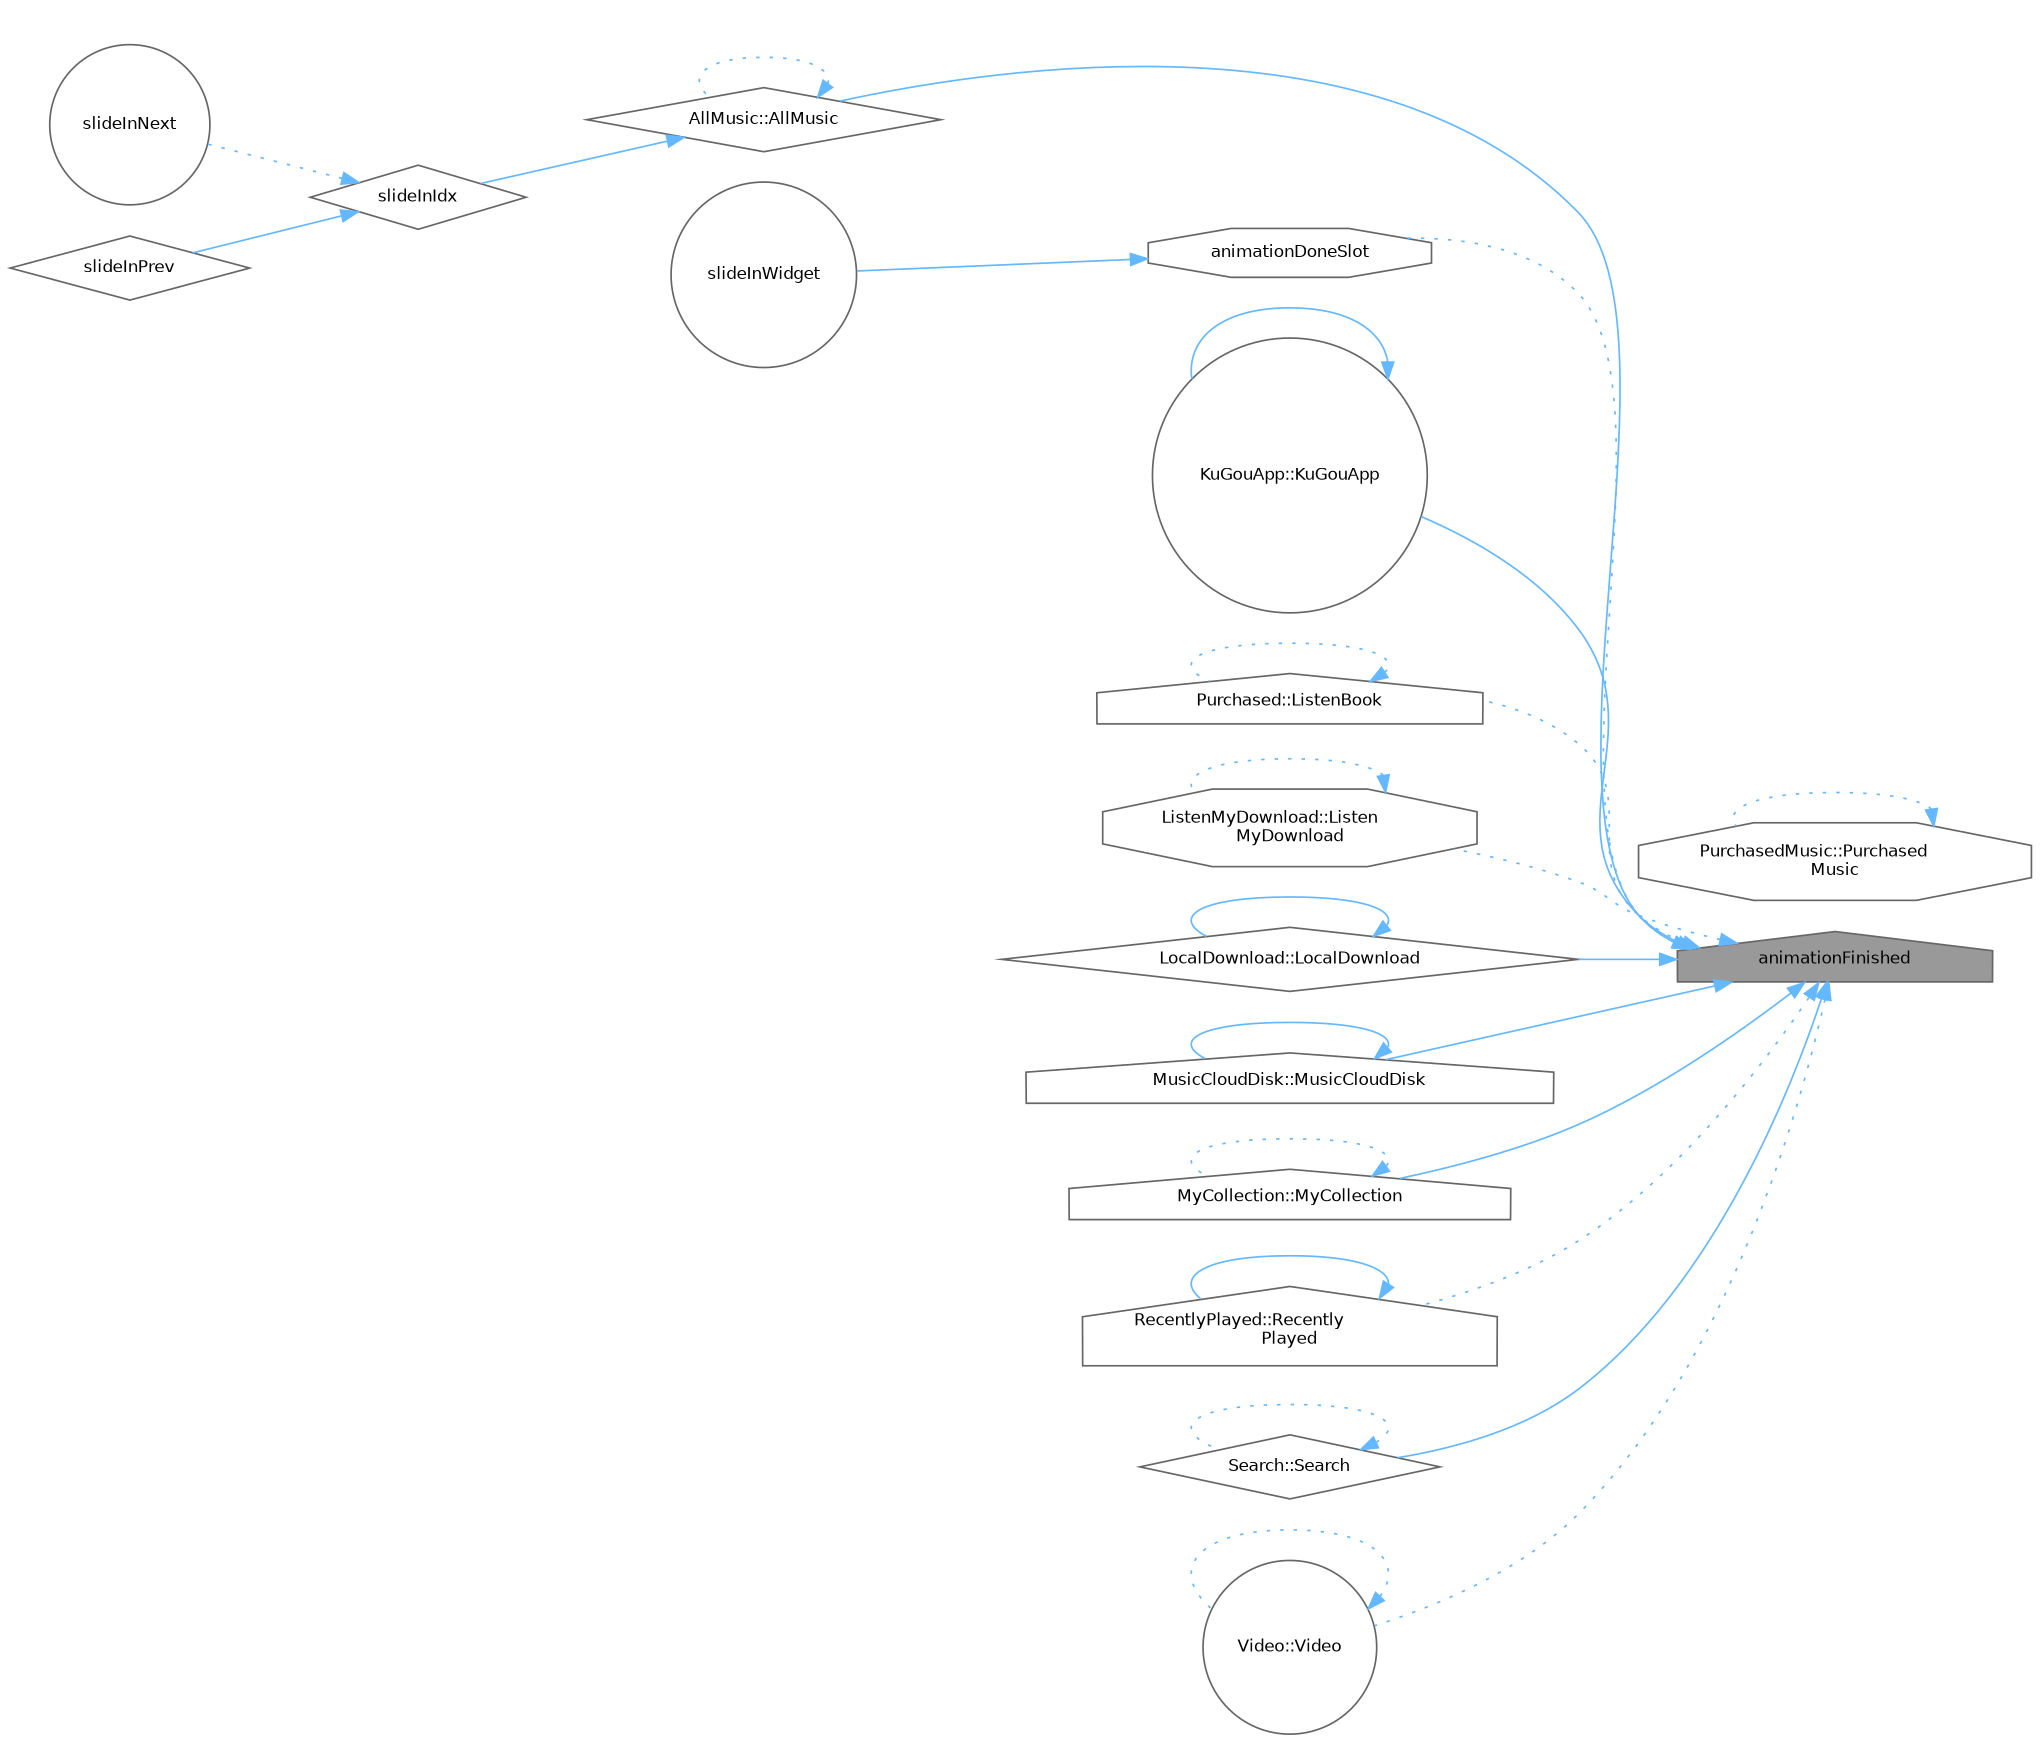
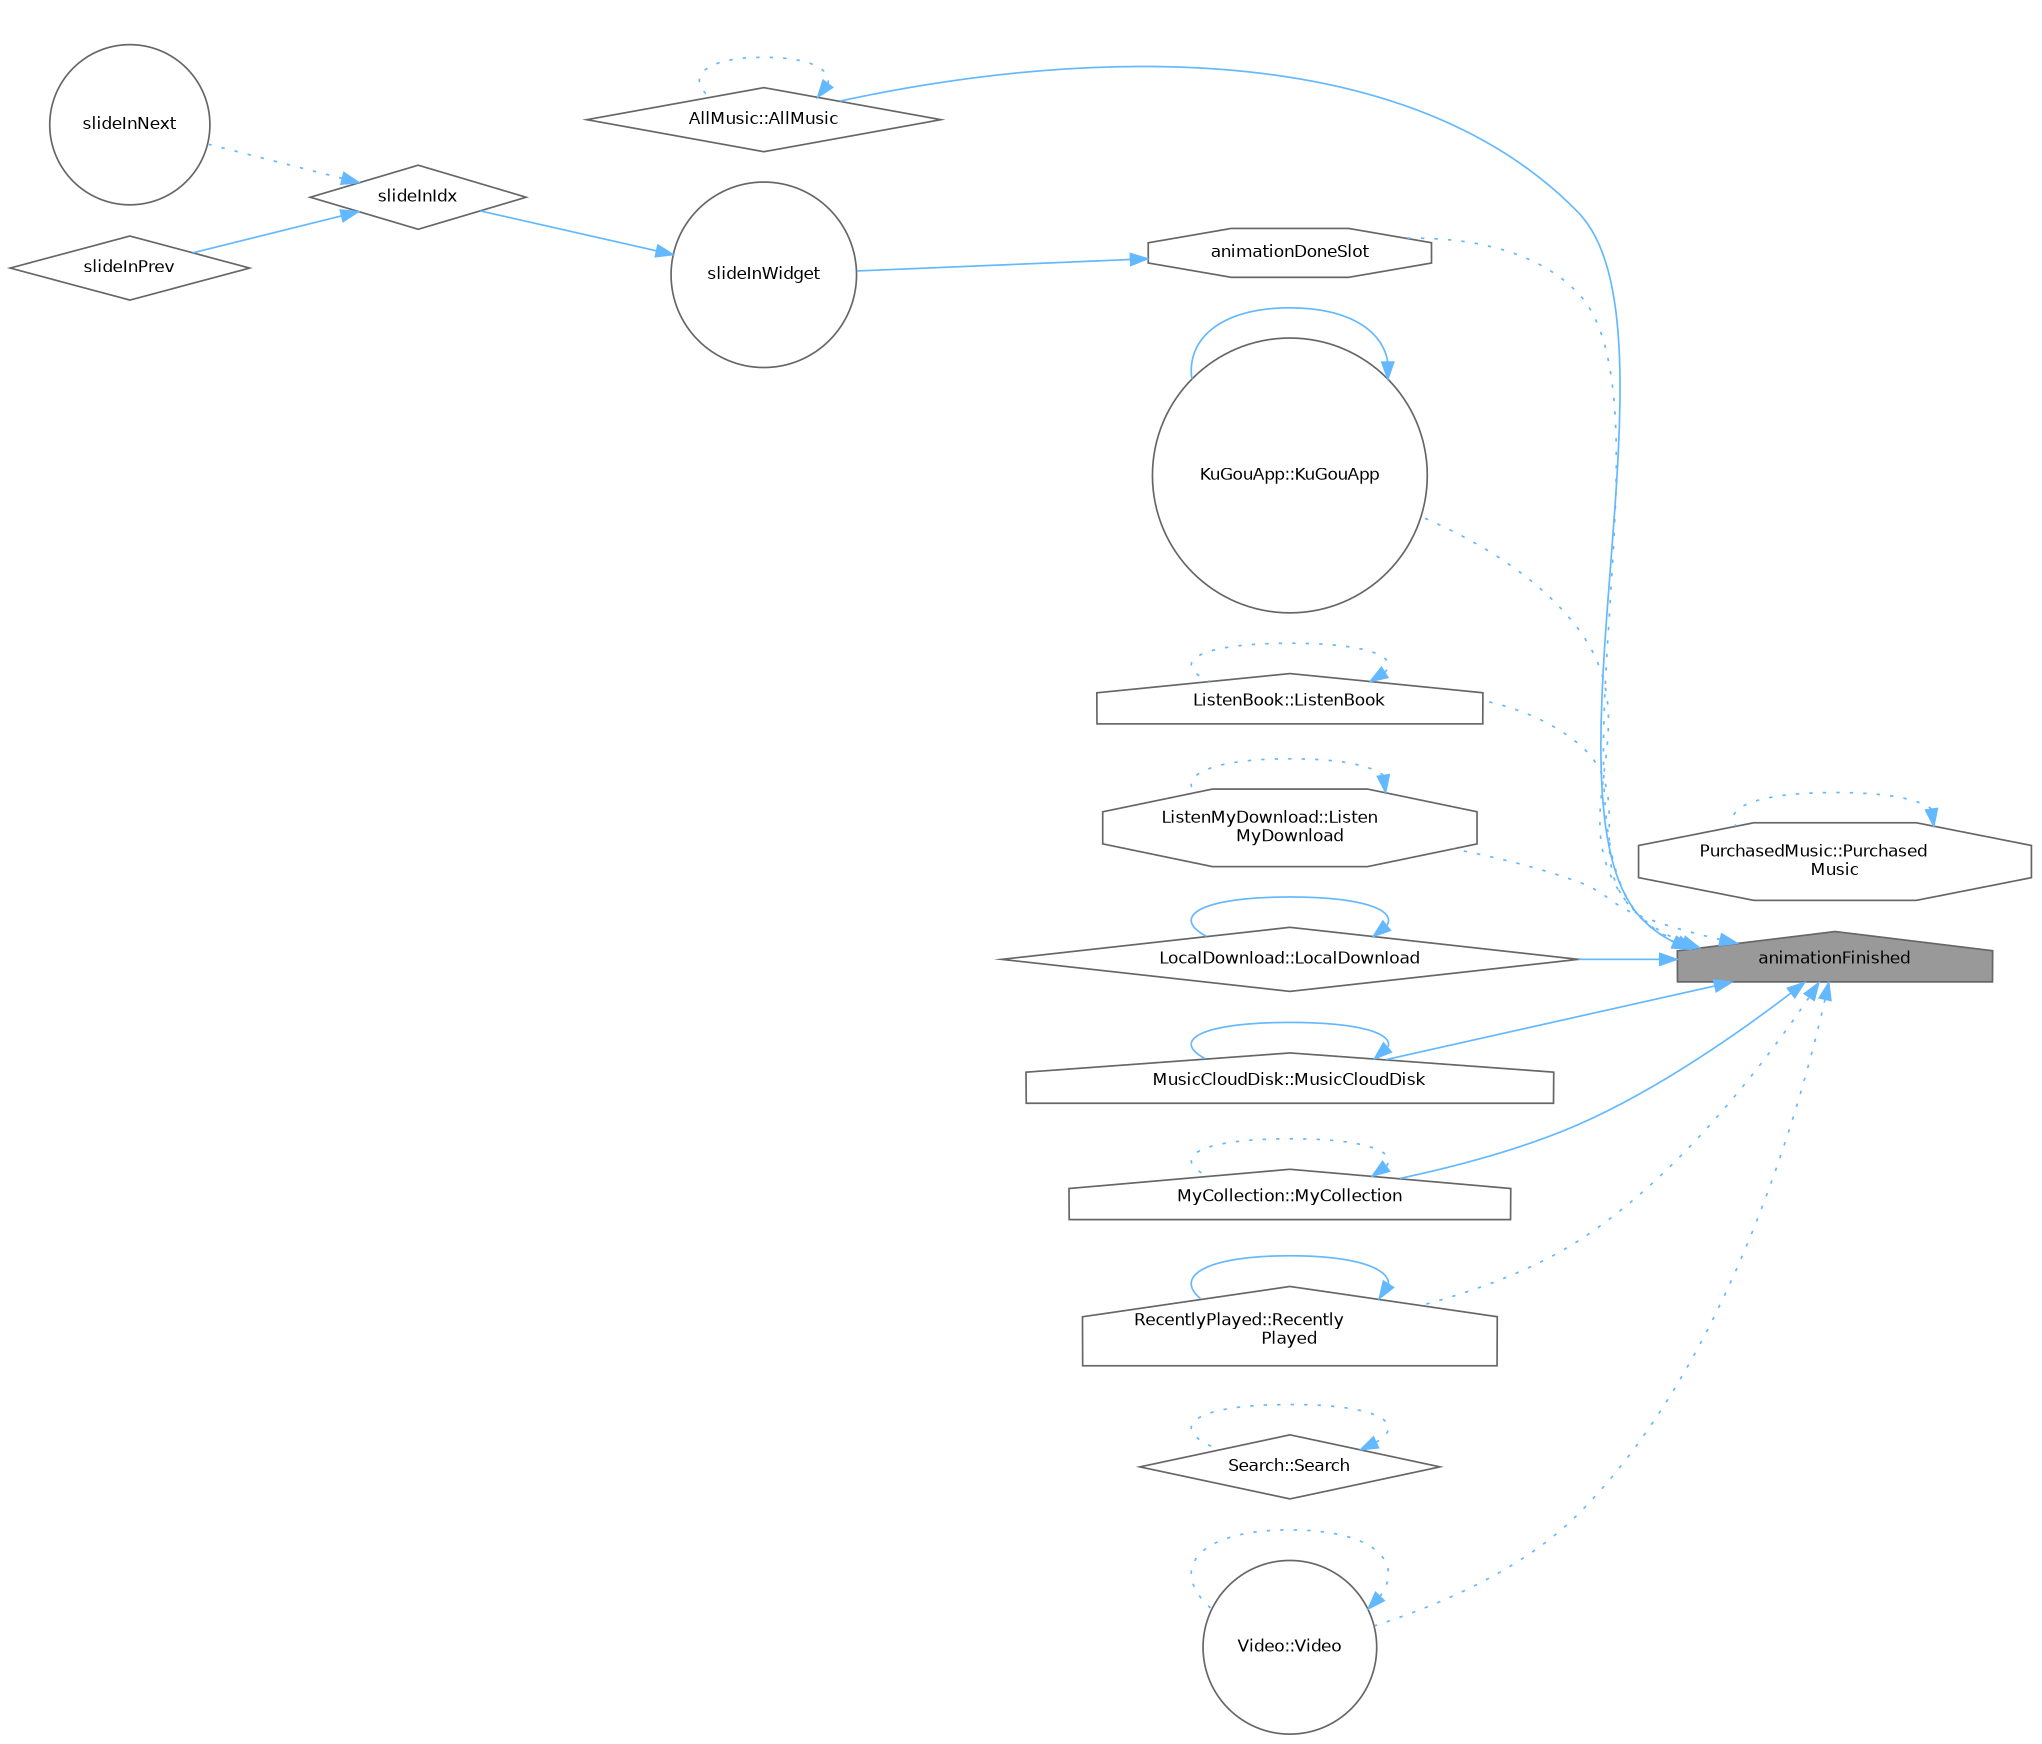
(574, 162) -> (568, 231)
(1590, 649) -> (1590, 649)
(1290, 701) -> (1290, 701)
(1673, 1292) -> none
